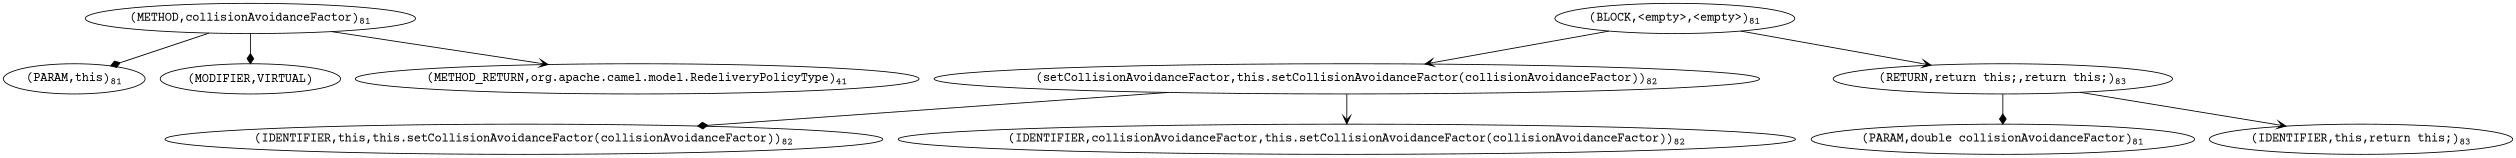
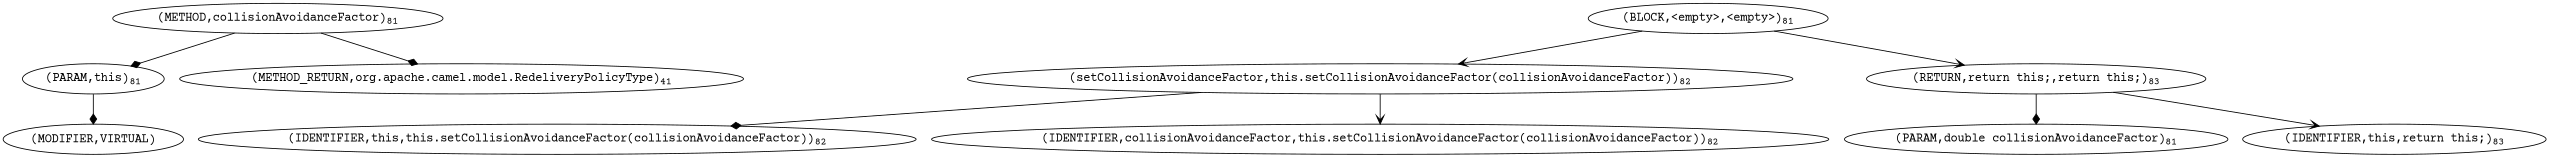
(250, 44) -> (93, 104)
(436, 47) -> (364, 47)
